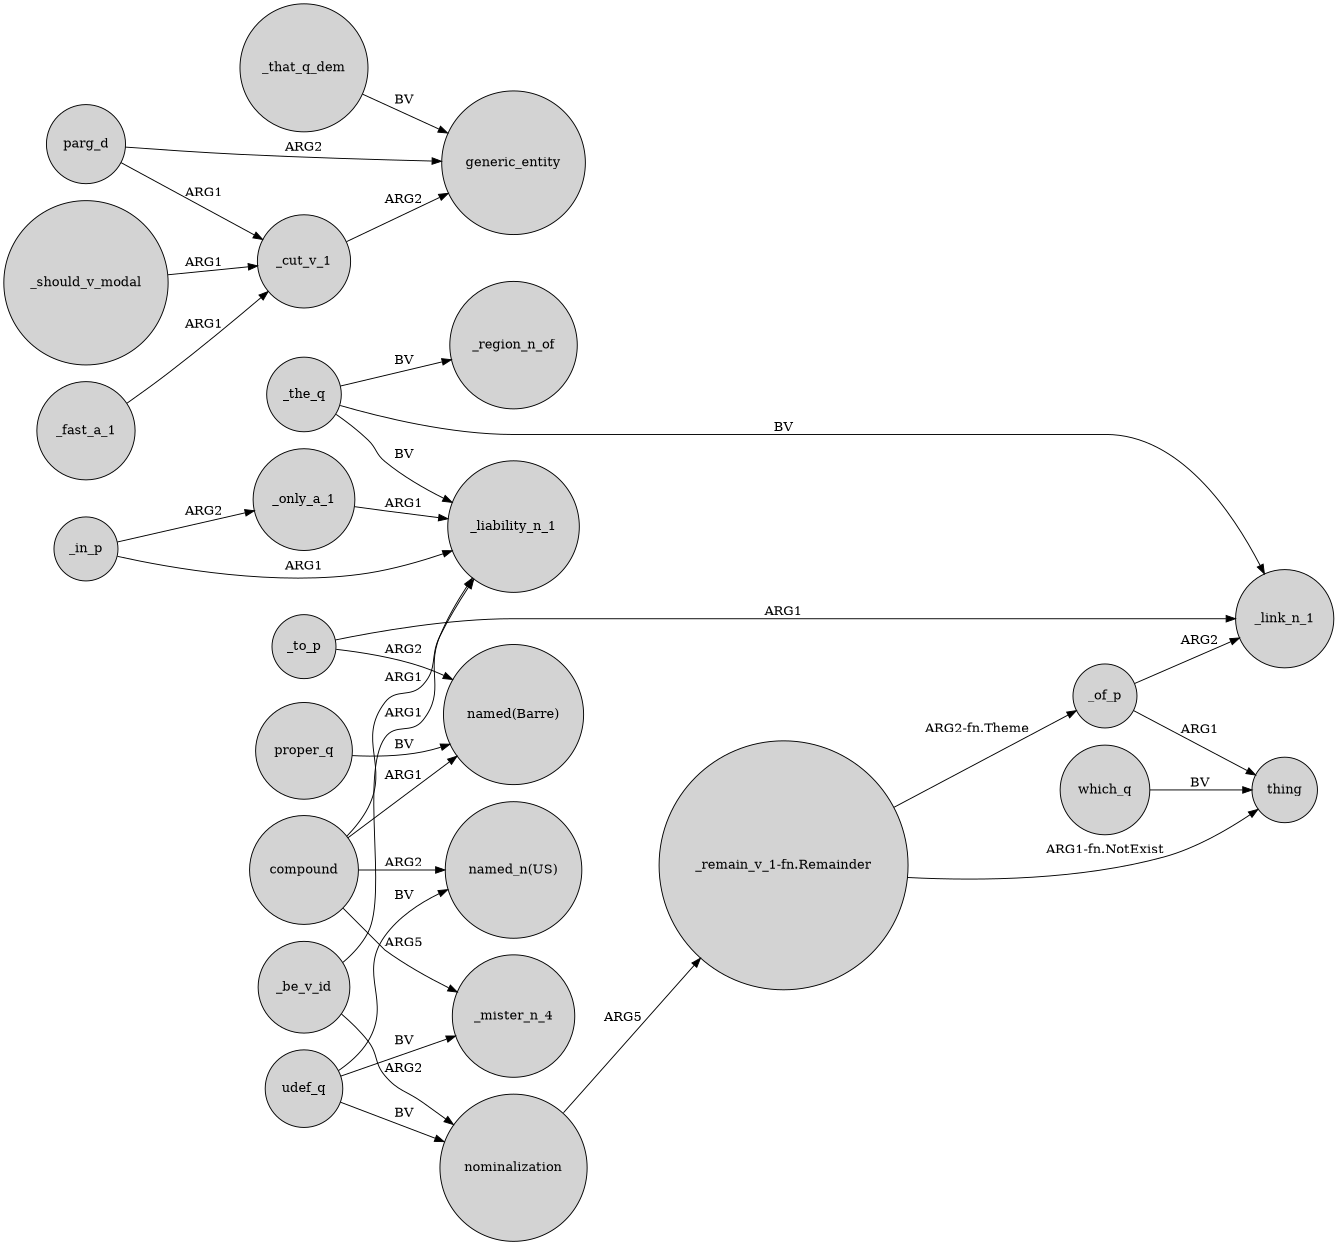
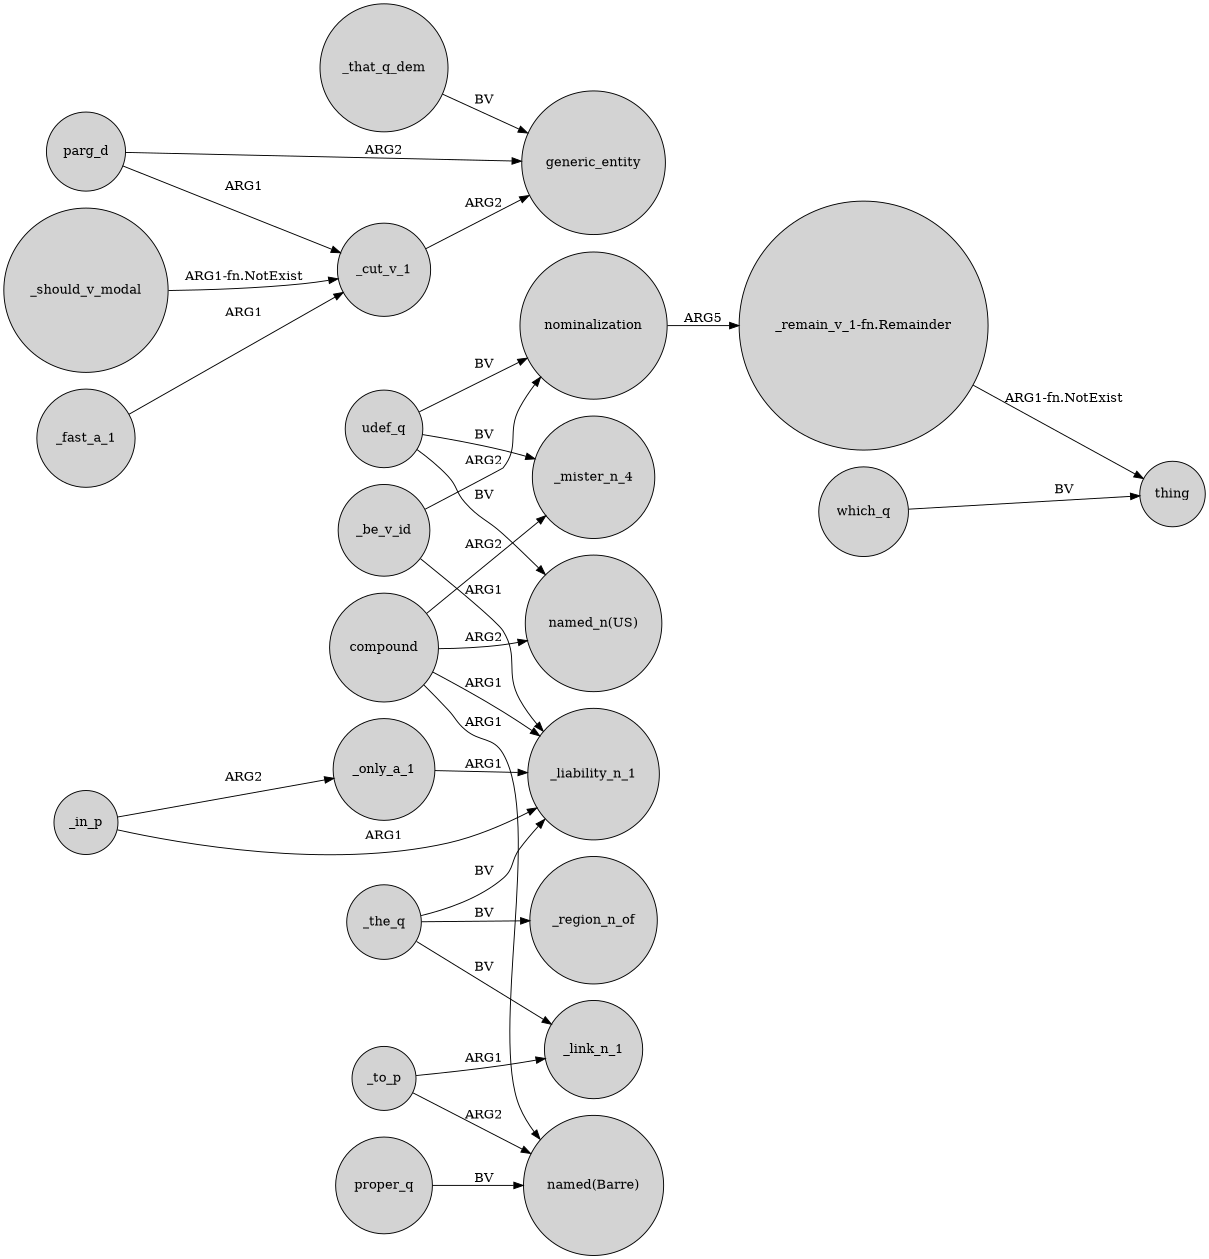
(204, 263) -> (244, 277)
(1105, 696) -> none
(404, 943) -> (484, 545)
